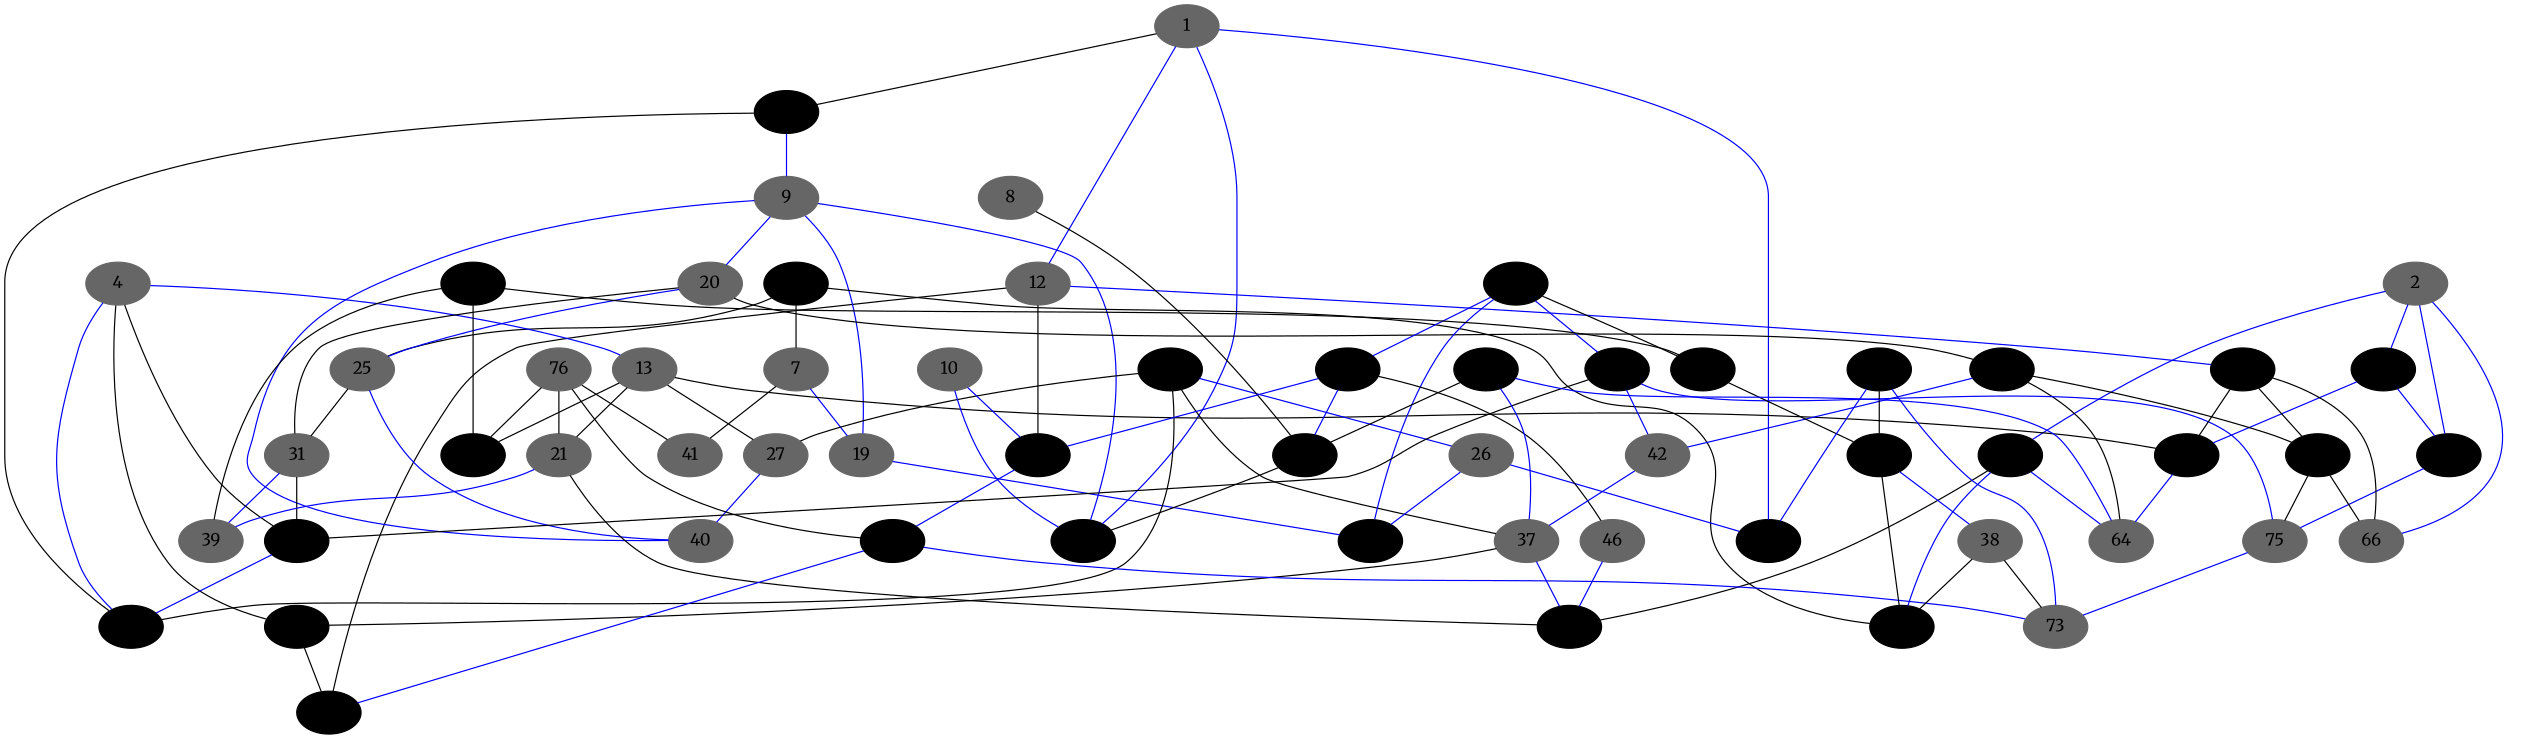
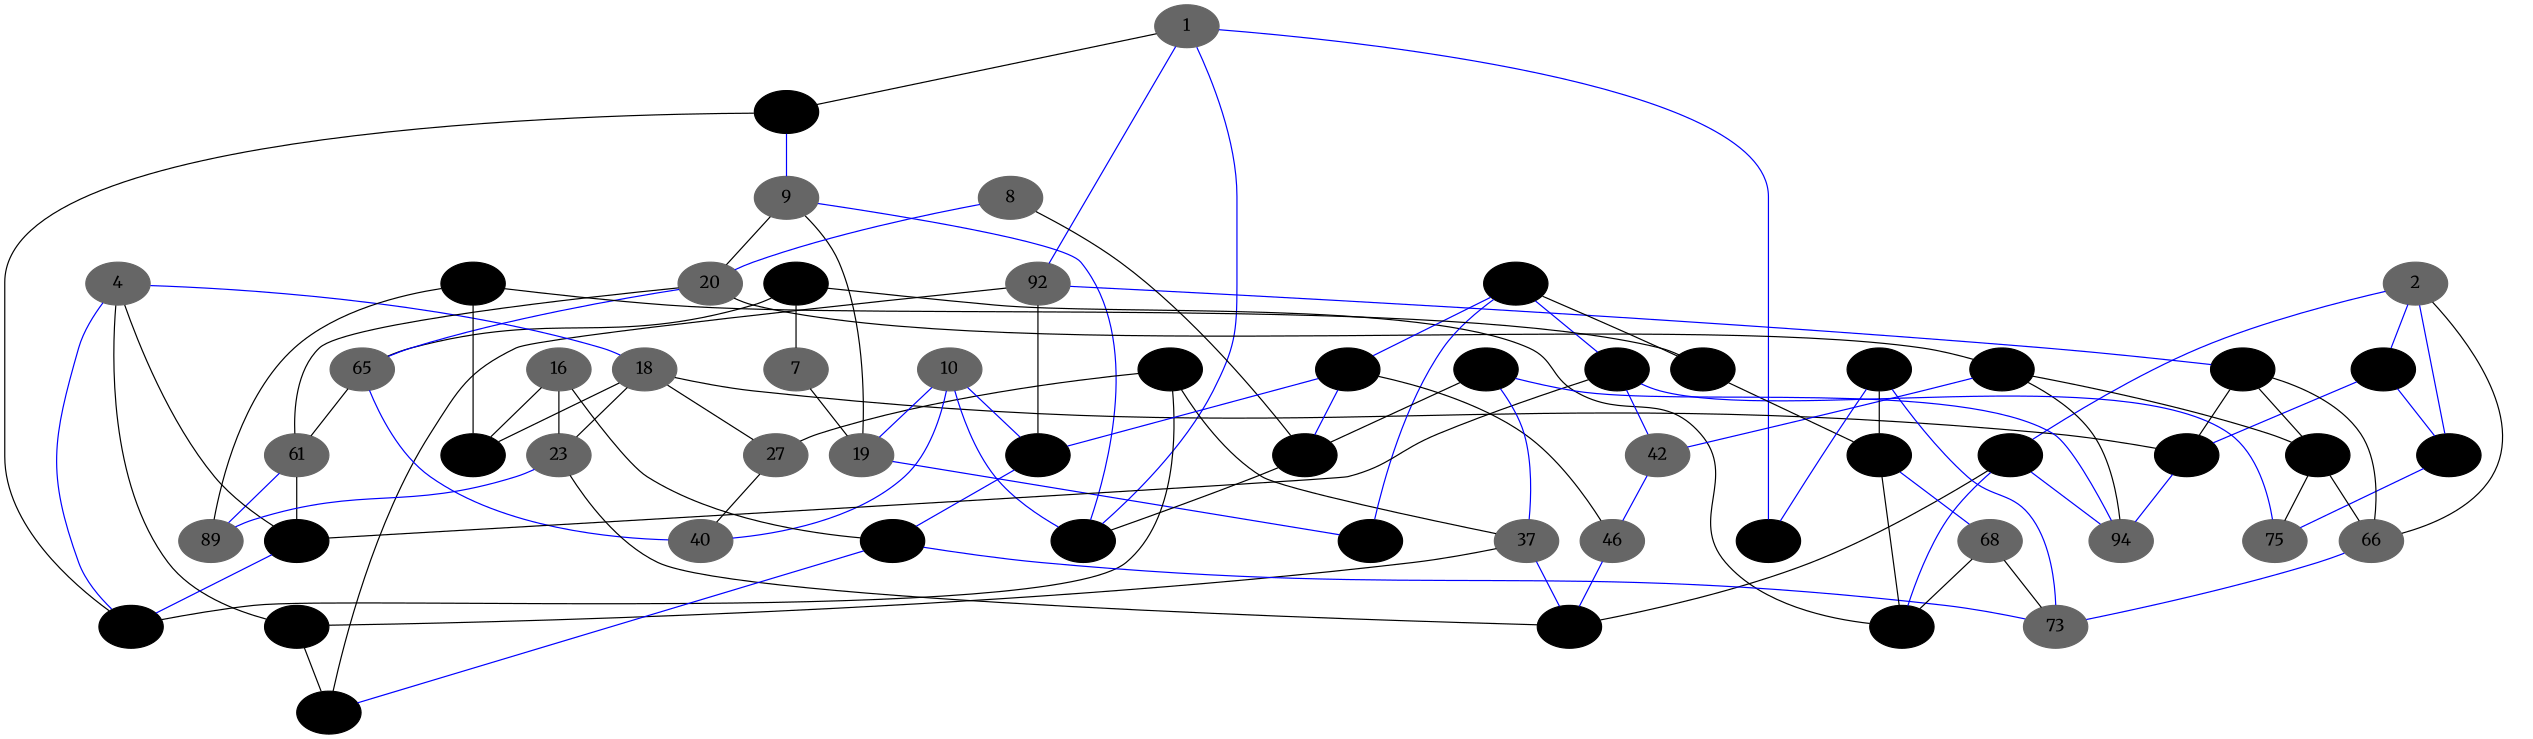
none -> (856, 232)
(748, 241) -> (748, 241)
(1038, 284) -> (1038, 284)
(857, 329) -> (857, 329)
(362, 369) -> (362, 369)
(559, 369) -> (559, 369)
(645, 369) -> (645, 369)
(263, 401) -> (874, 498)
(829, 412) -> (829, 412)
none -> (898, 420)
(2502, 435) -> (2502, 435)
(297, 455) -> (297, 455)
(559, 455) -> (559, 455)
(690, 455) -> none
(1481, 455) -> none
(1594, 497) -> (1635, 498)
(738, 498) -> (738, 498)
(211, 541) -> (211, 541)
(1990, 541) -> (1990, 541)
(2121, 541) -> (2121, 541)
(2165, 584) -> (2216, 590)
